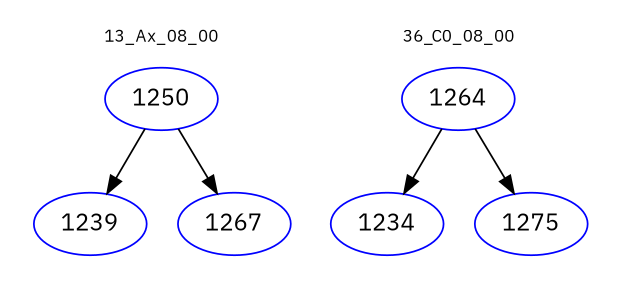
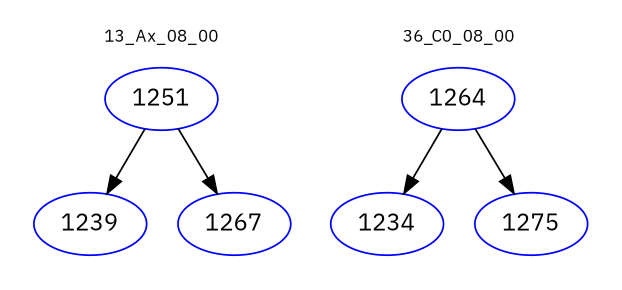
(161, 99) -> (161, 99)
